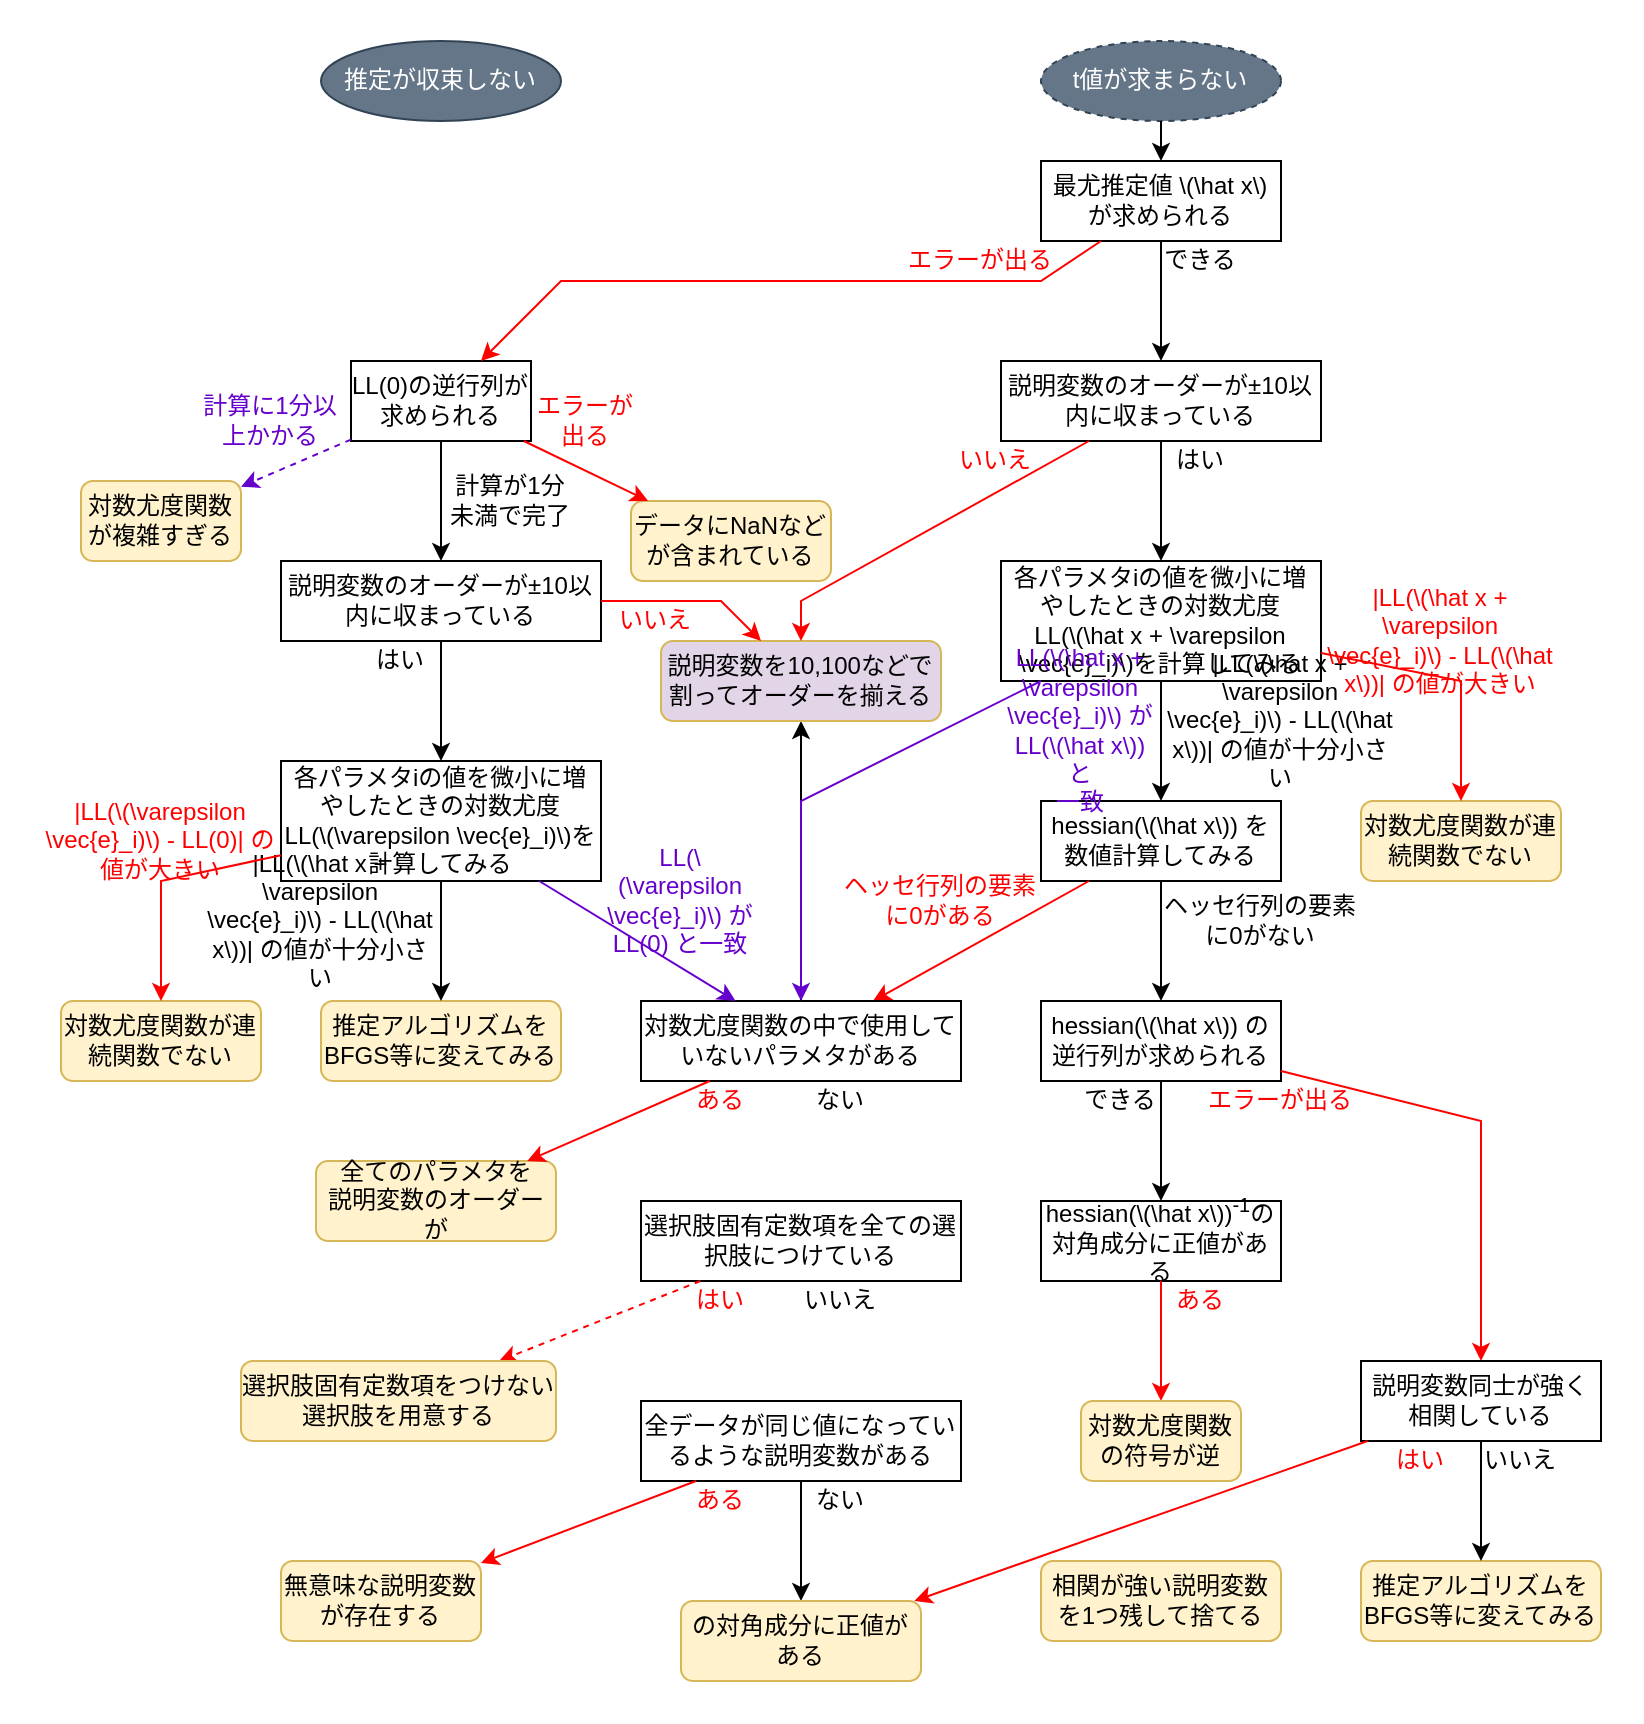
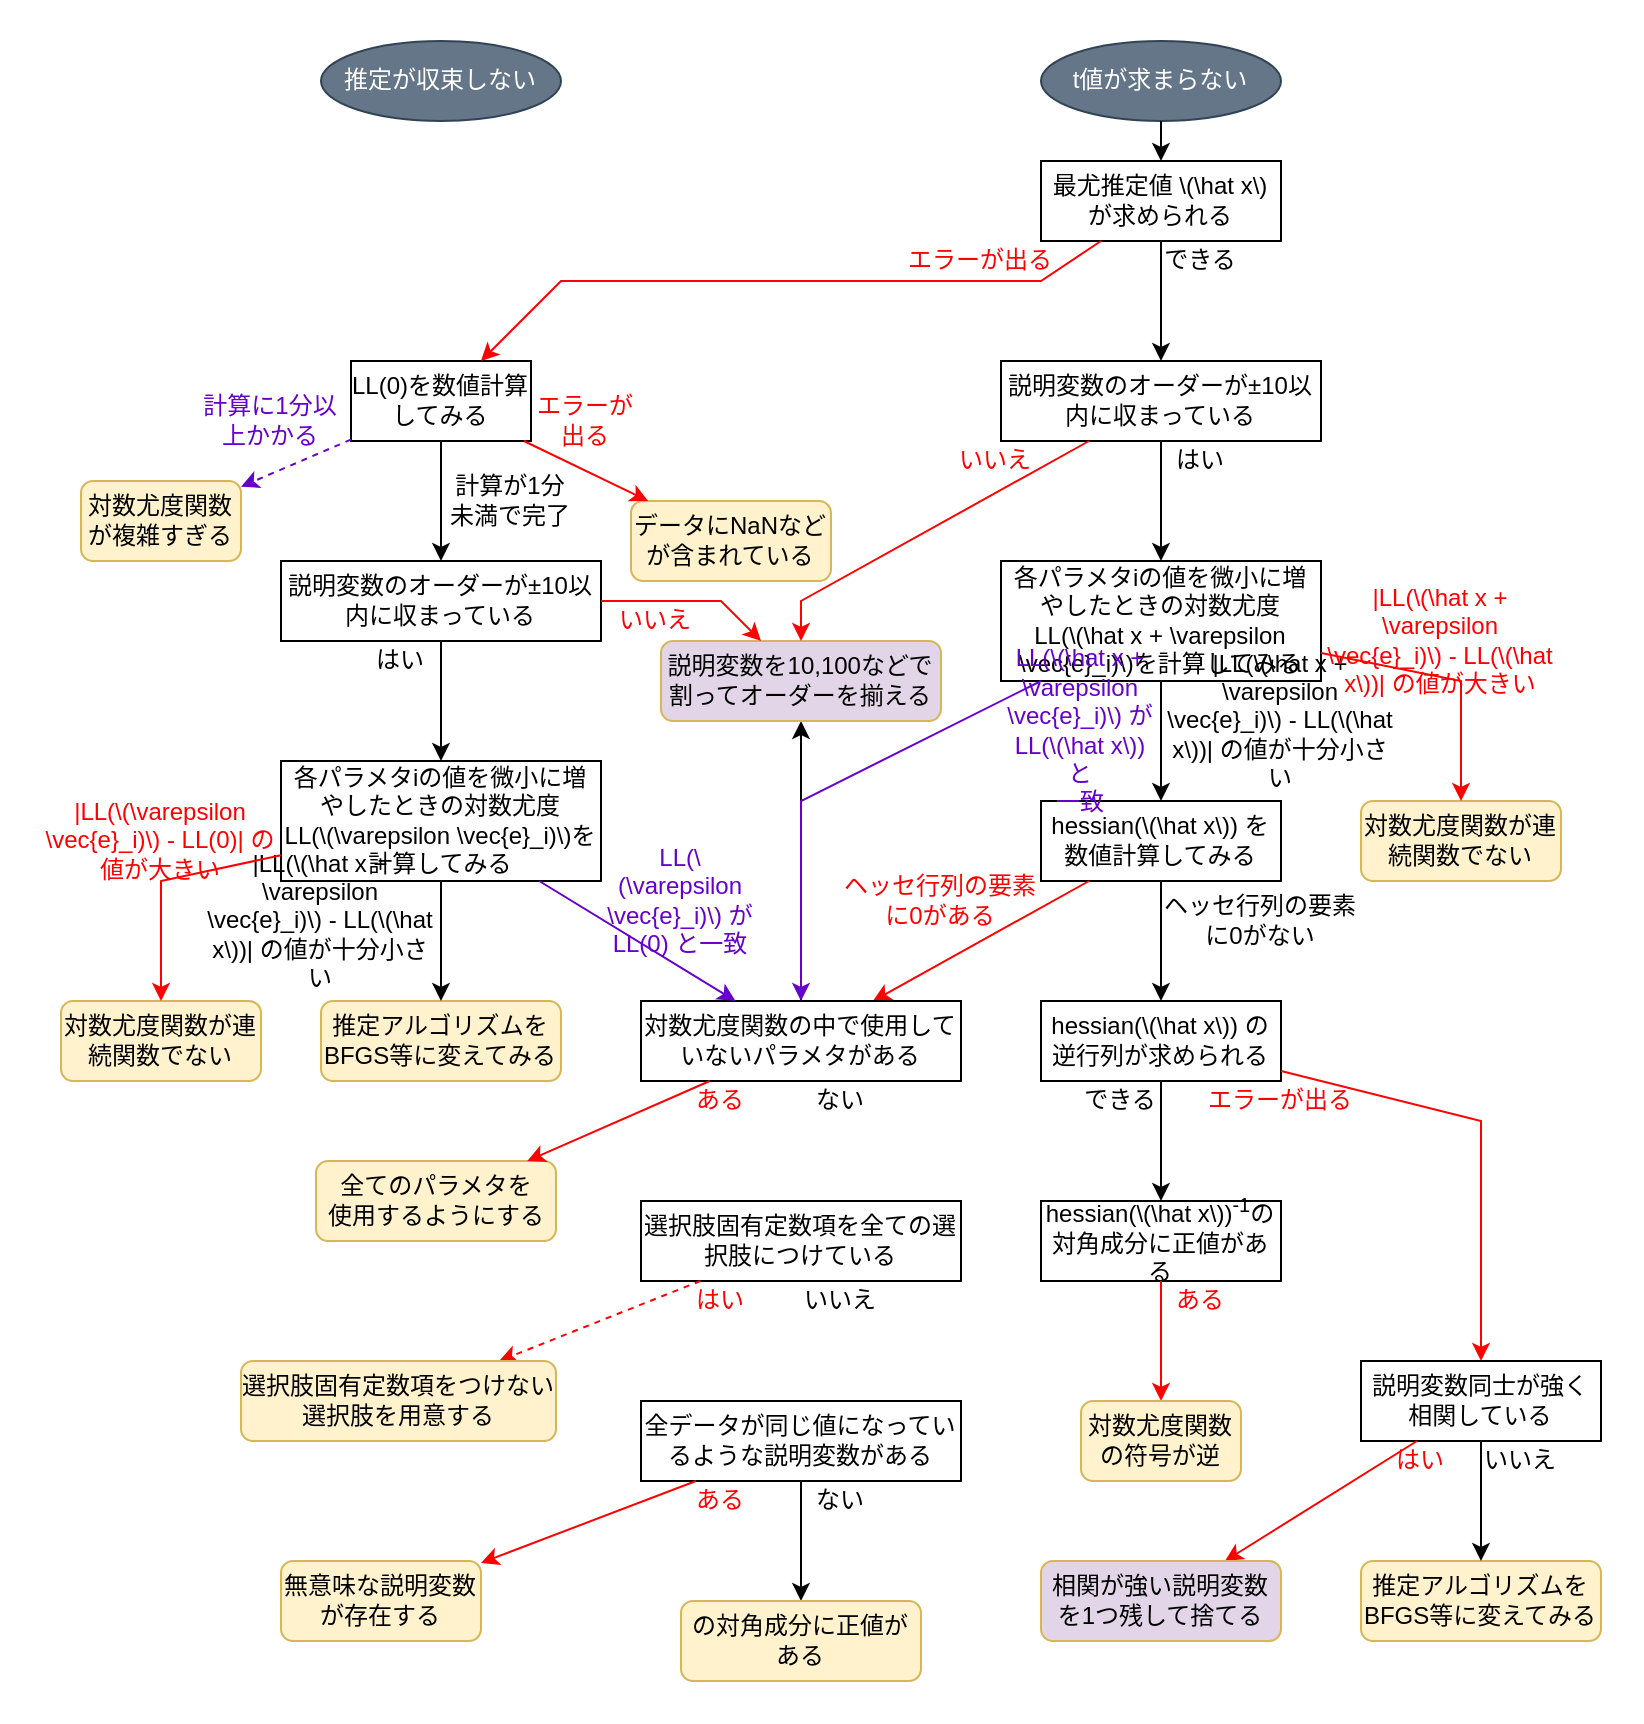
(1161, 81) -> (1161, 81)
(441, 401) -> (441, 401)
(437, 1201) -> (437, 1201)
(1147, 1519) -> (1327, 1497)
(1161, 1601) -> (1161, 1601)
